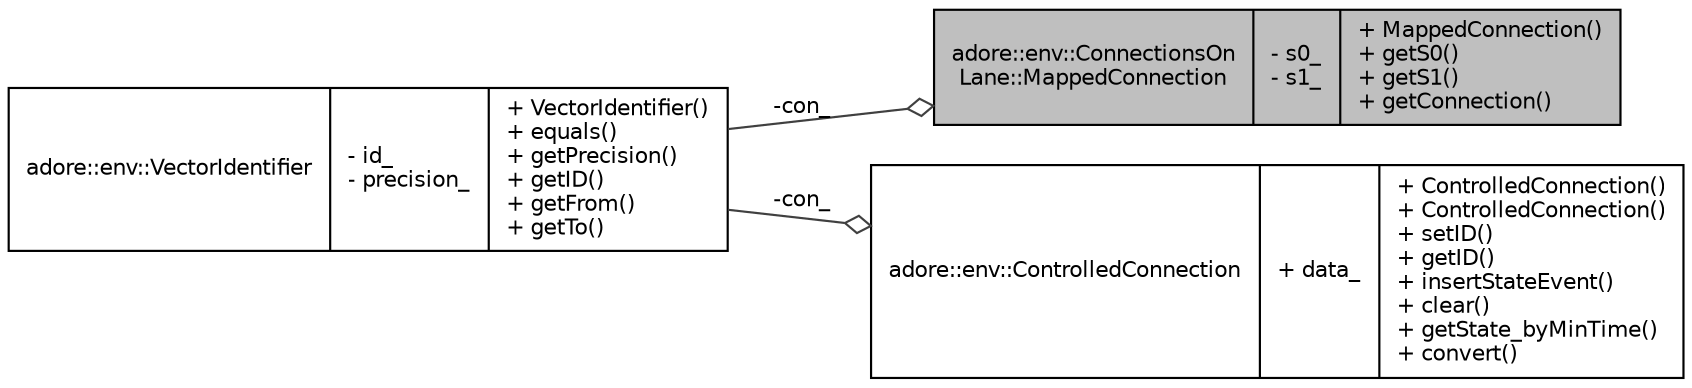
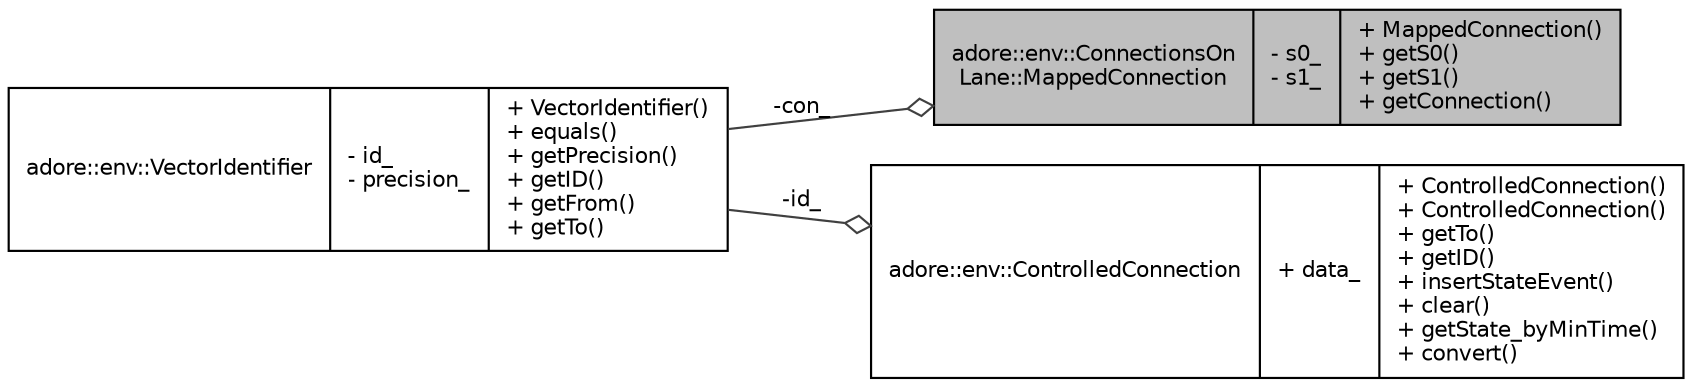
(799, 201) -> (799, 201)
(1446, 235) -> (1447, 235)
